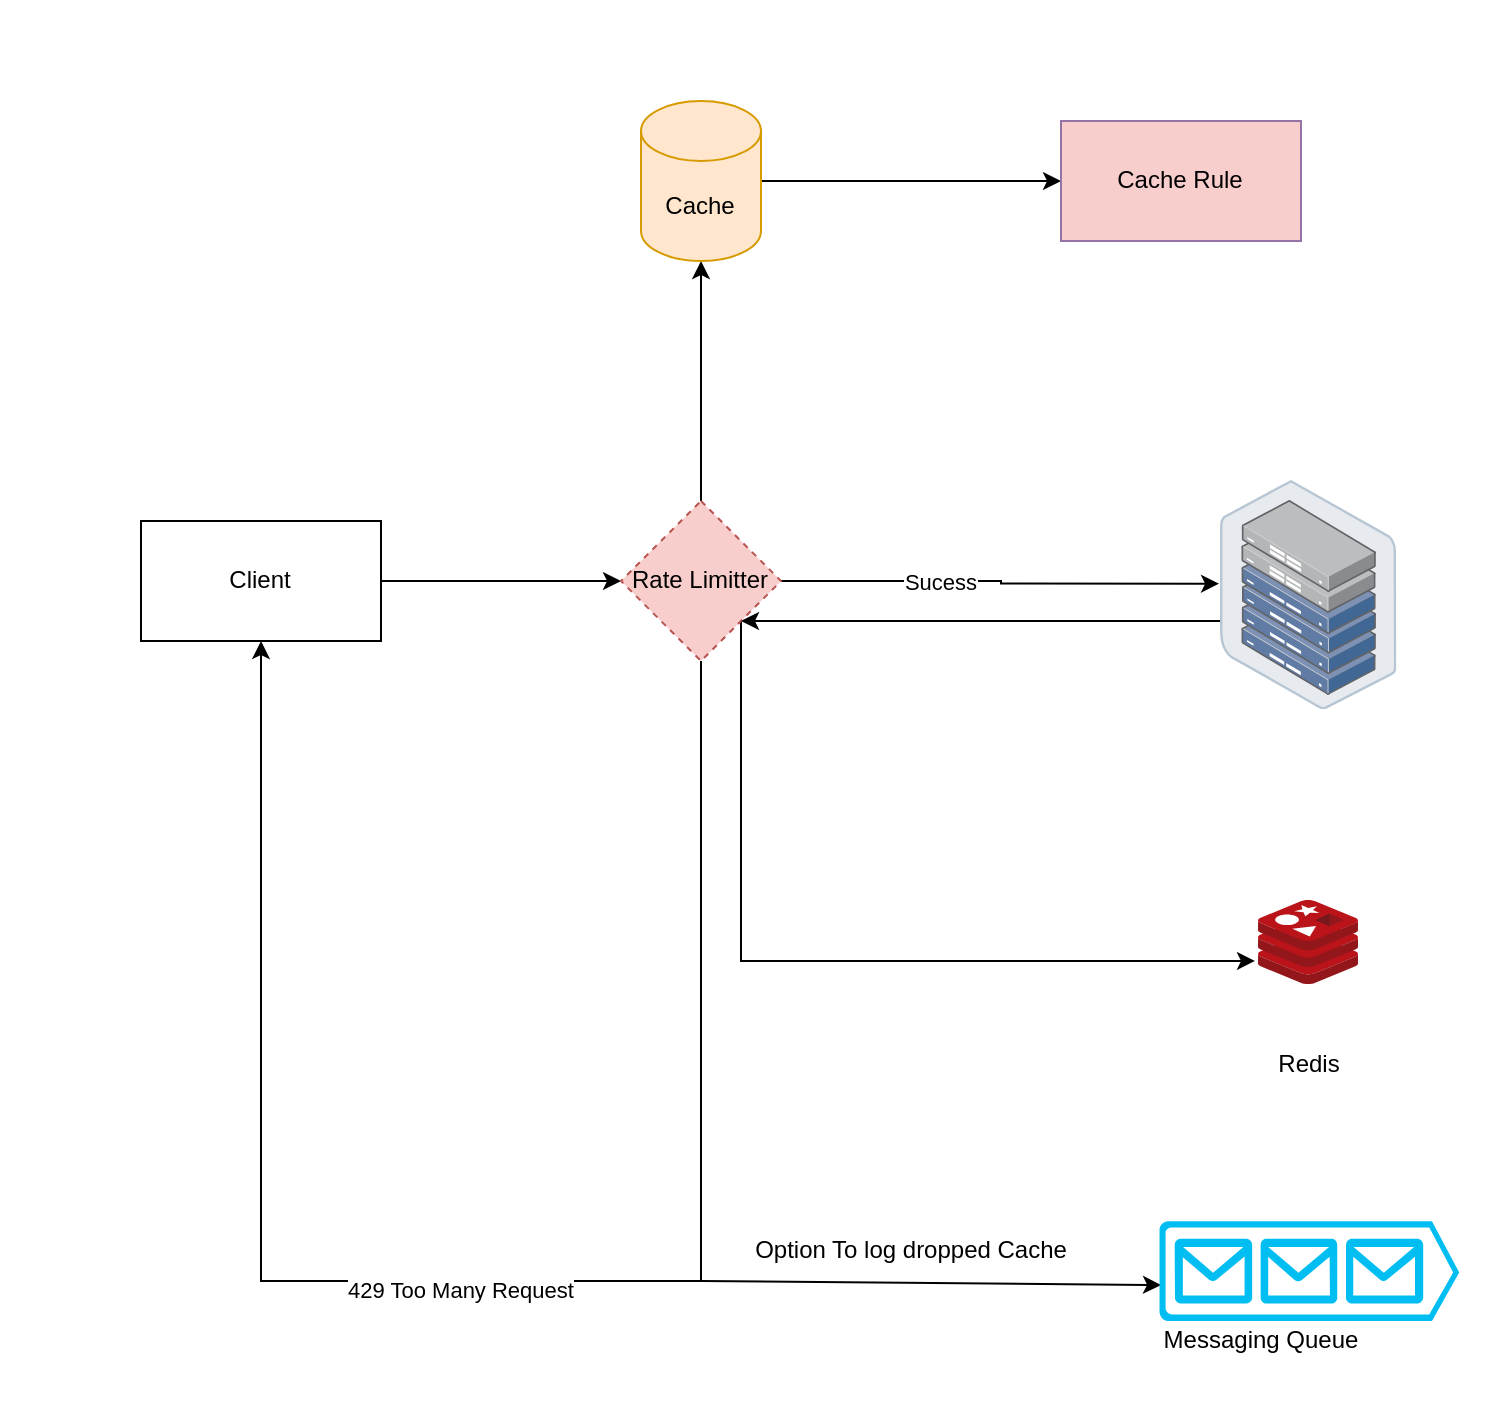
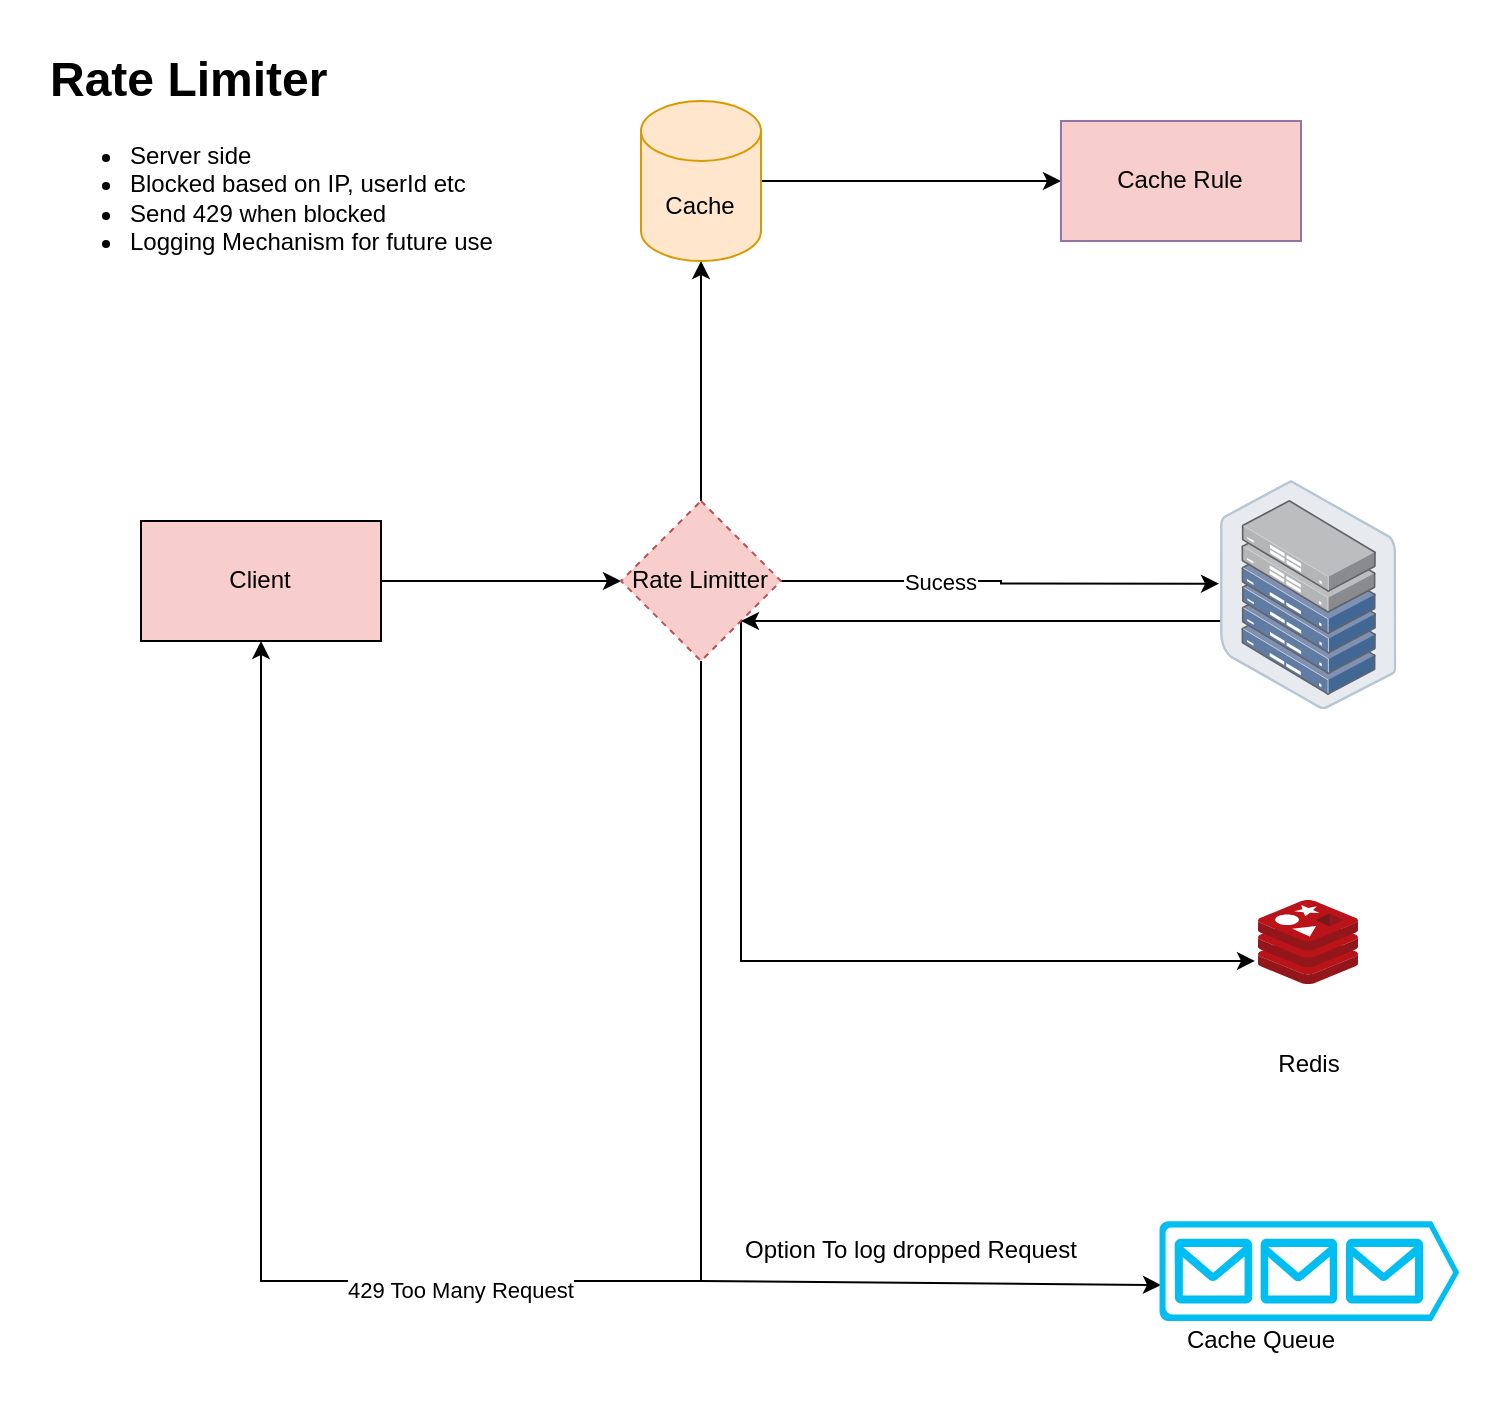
none -> (331, 161)
(261, 581) -> (261, 581)
(912, 1251) -> (912, 1251)
(1262, 1341) -> (1262, 1341)
